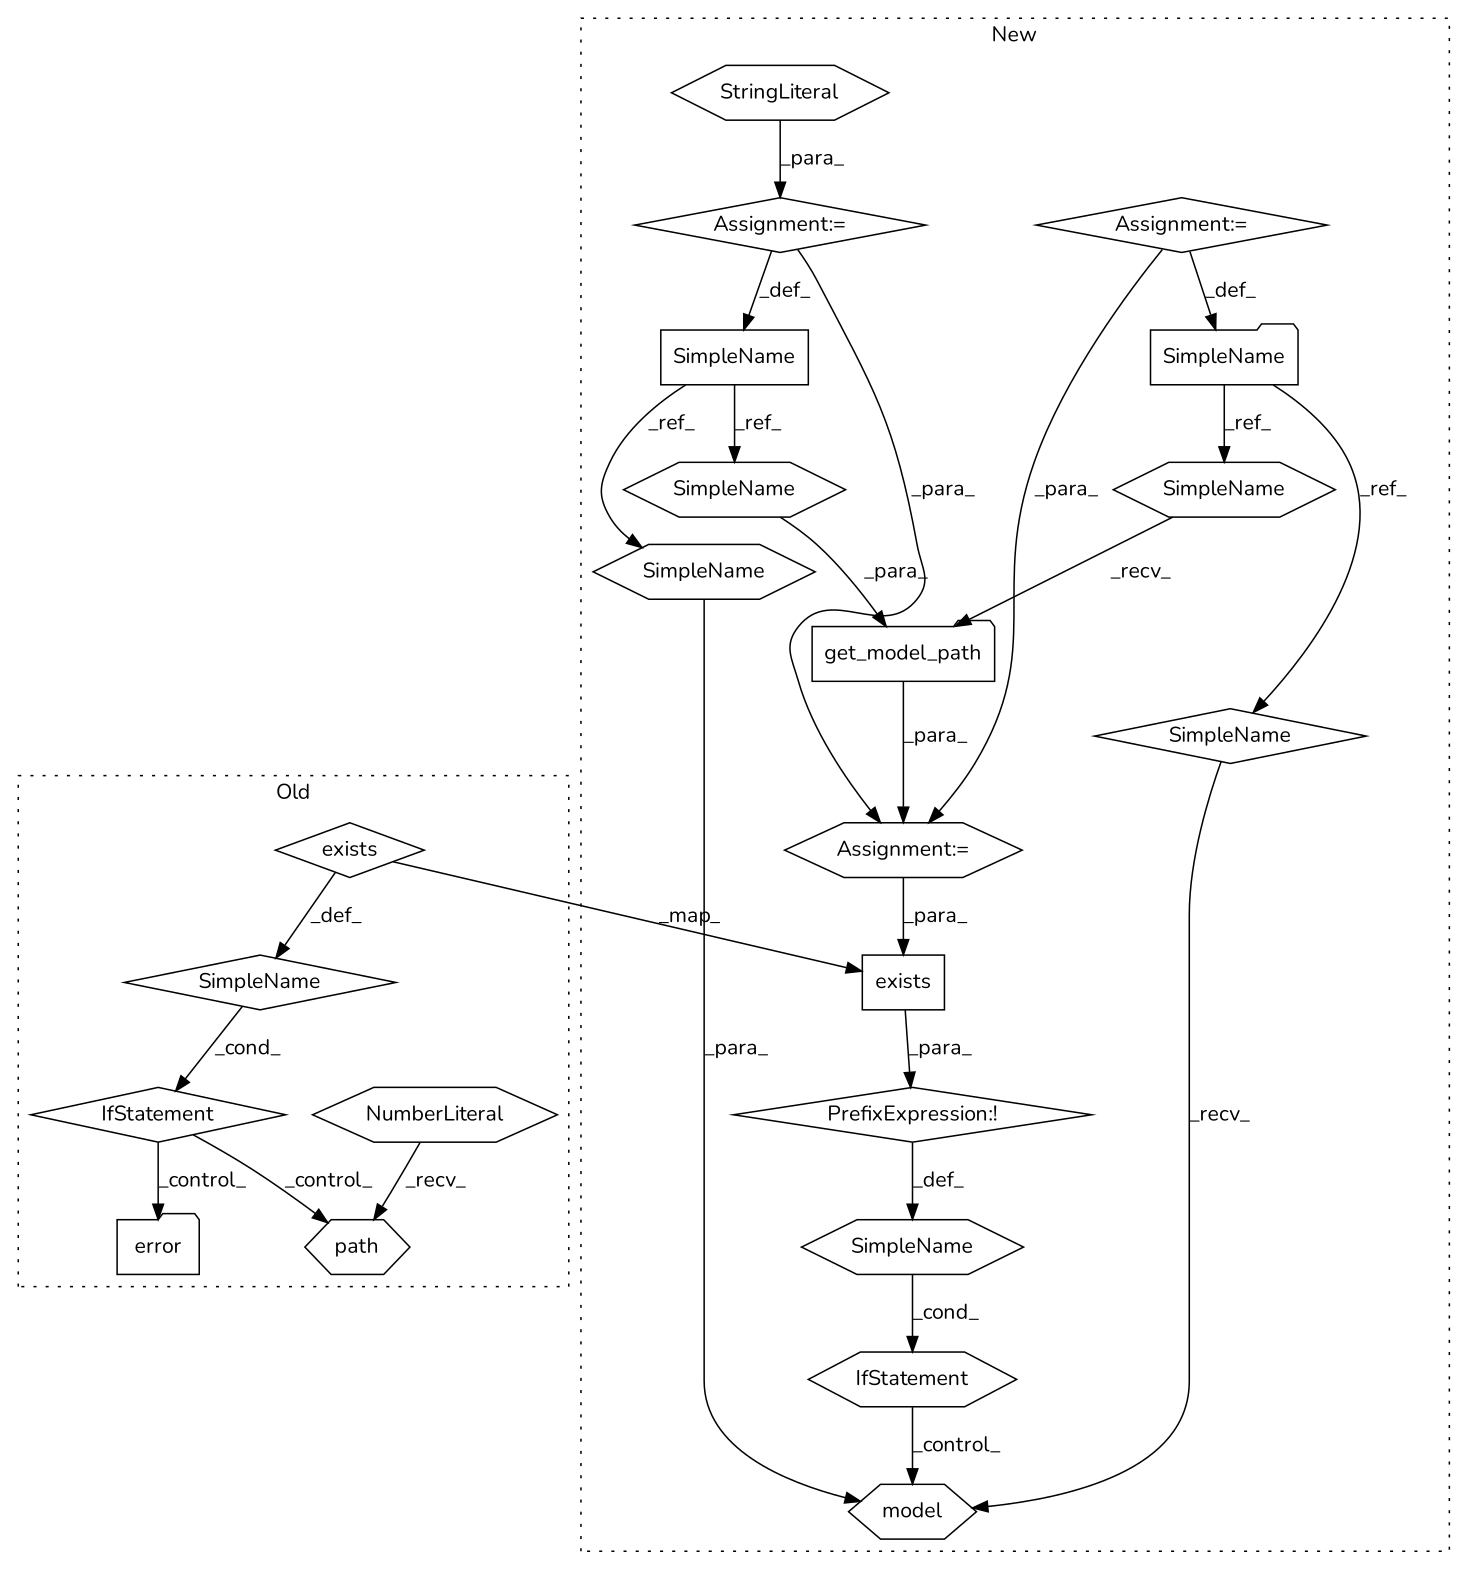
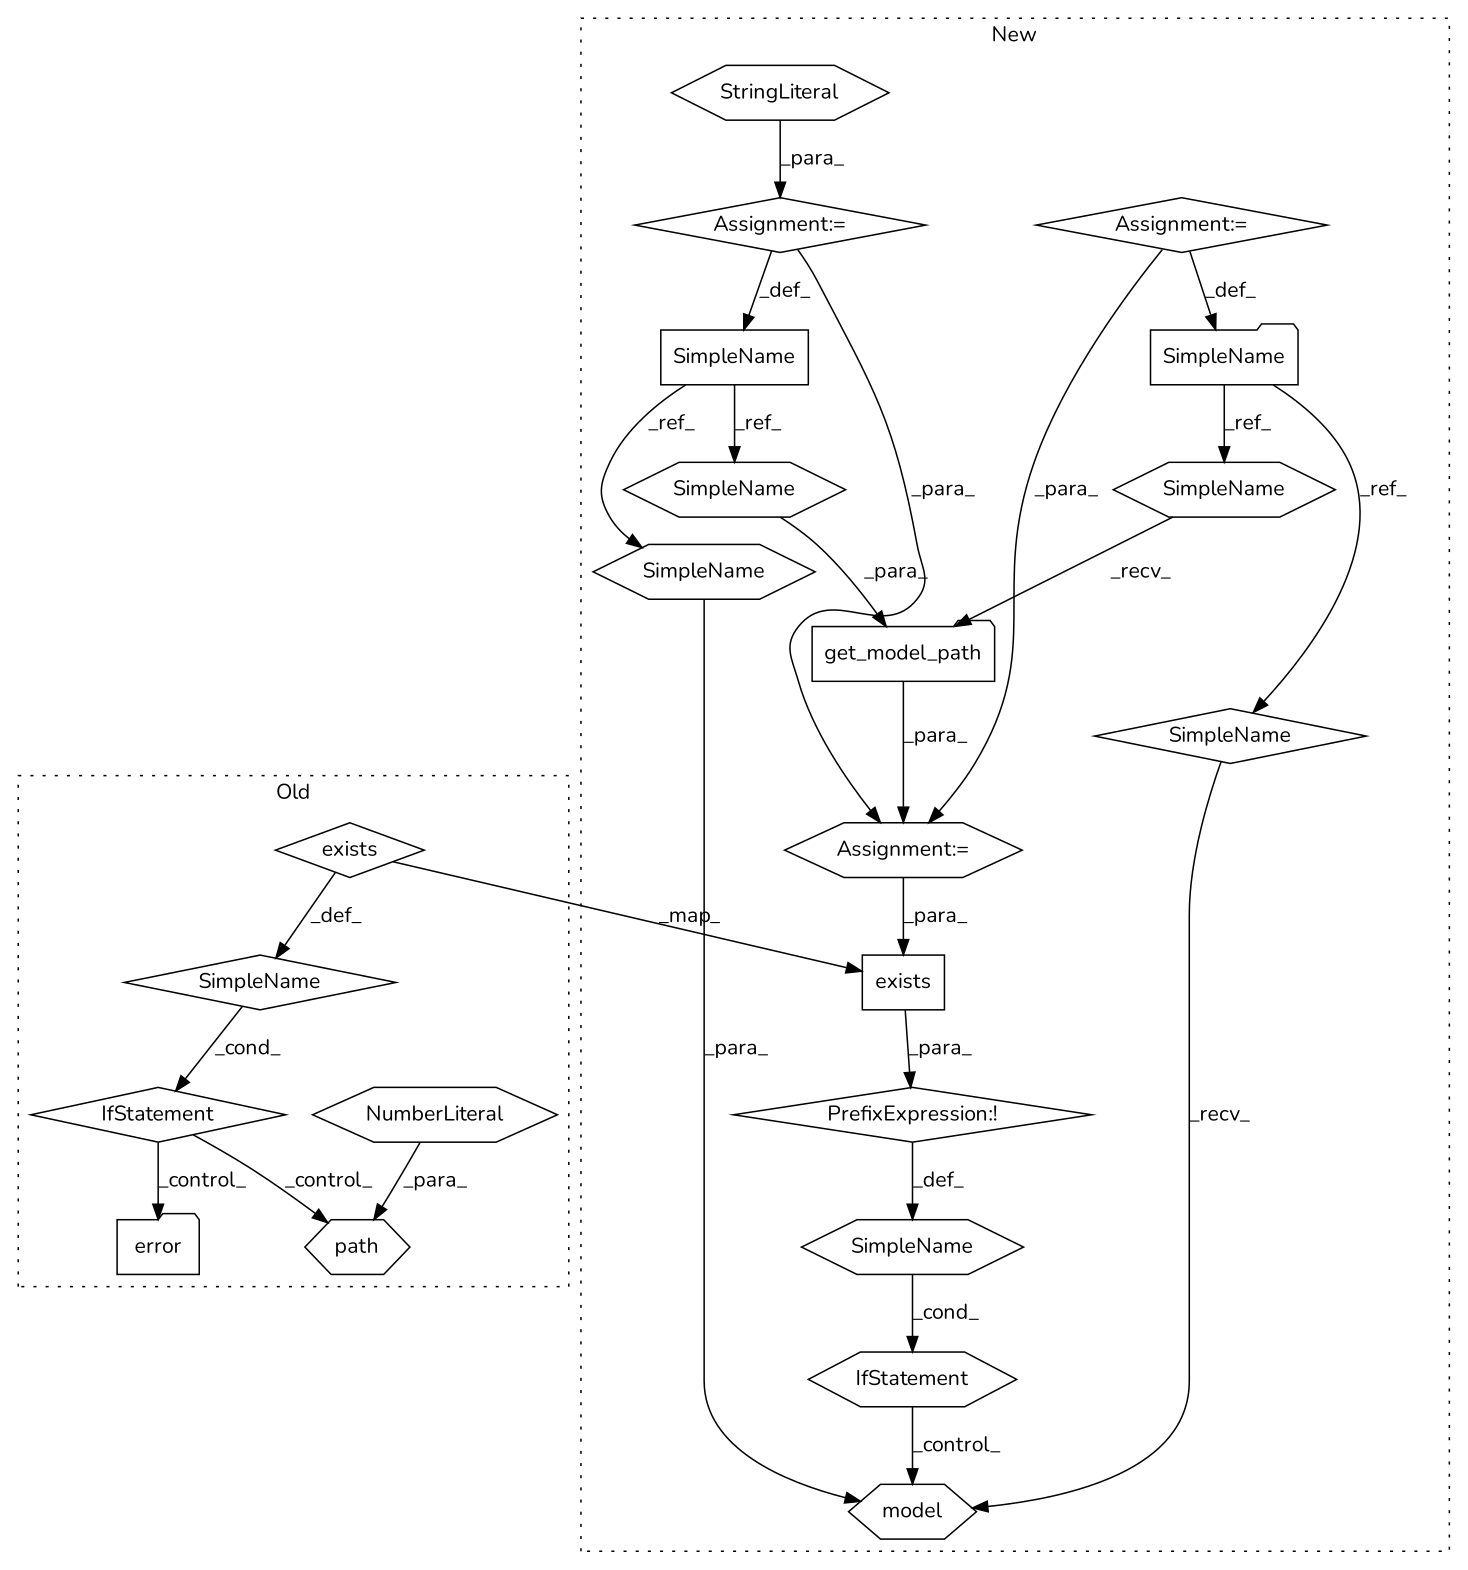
(436, 1181) -> (436, 1181)
